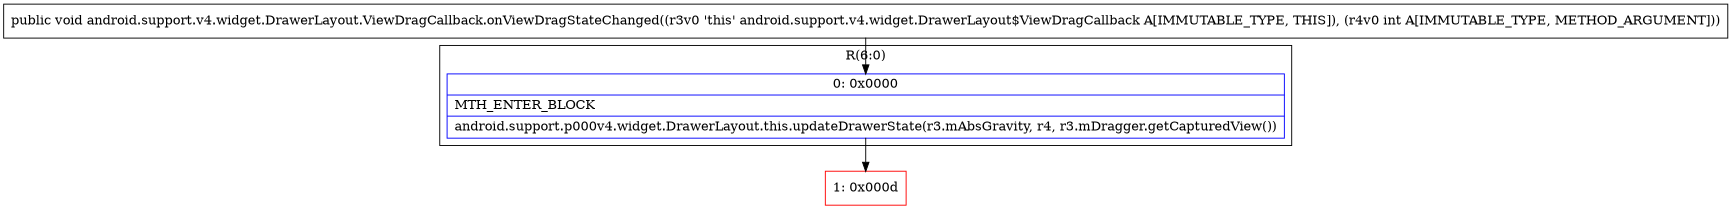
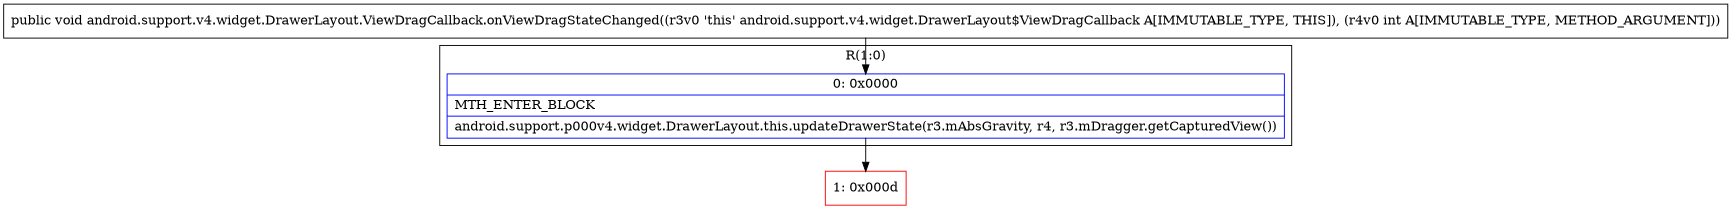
(866, 56) -> (866, 56)
